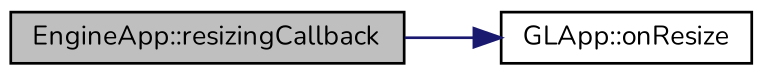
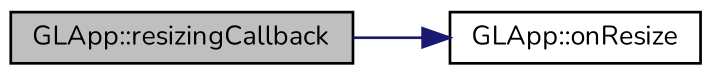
(207, 38) -> (182, 38)
